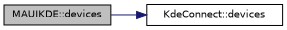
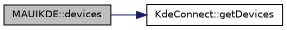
(215, 15) -> (215, 15)
